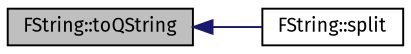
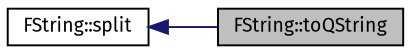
(237, 27) -> (193, 27)
